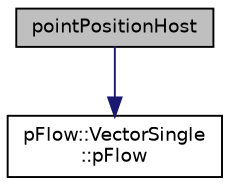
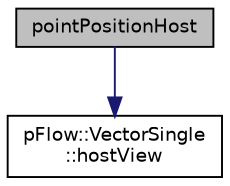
(115, 146) -> (115, 146)
